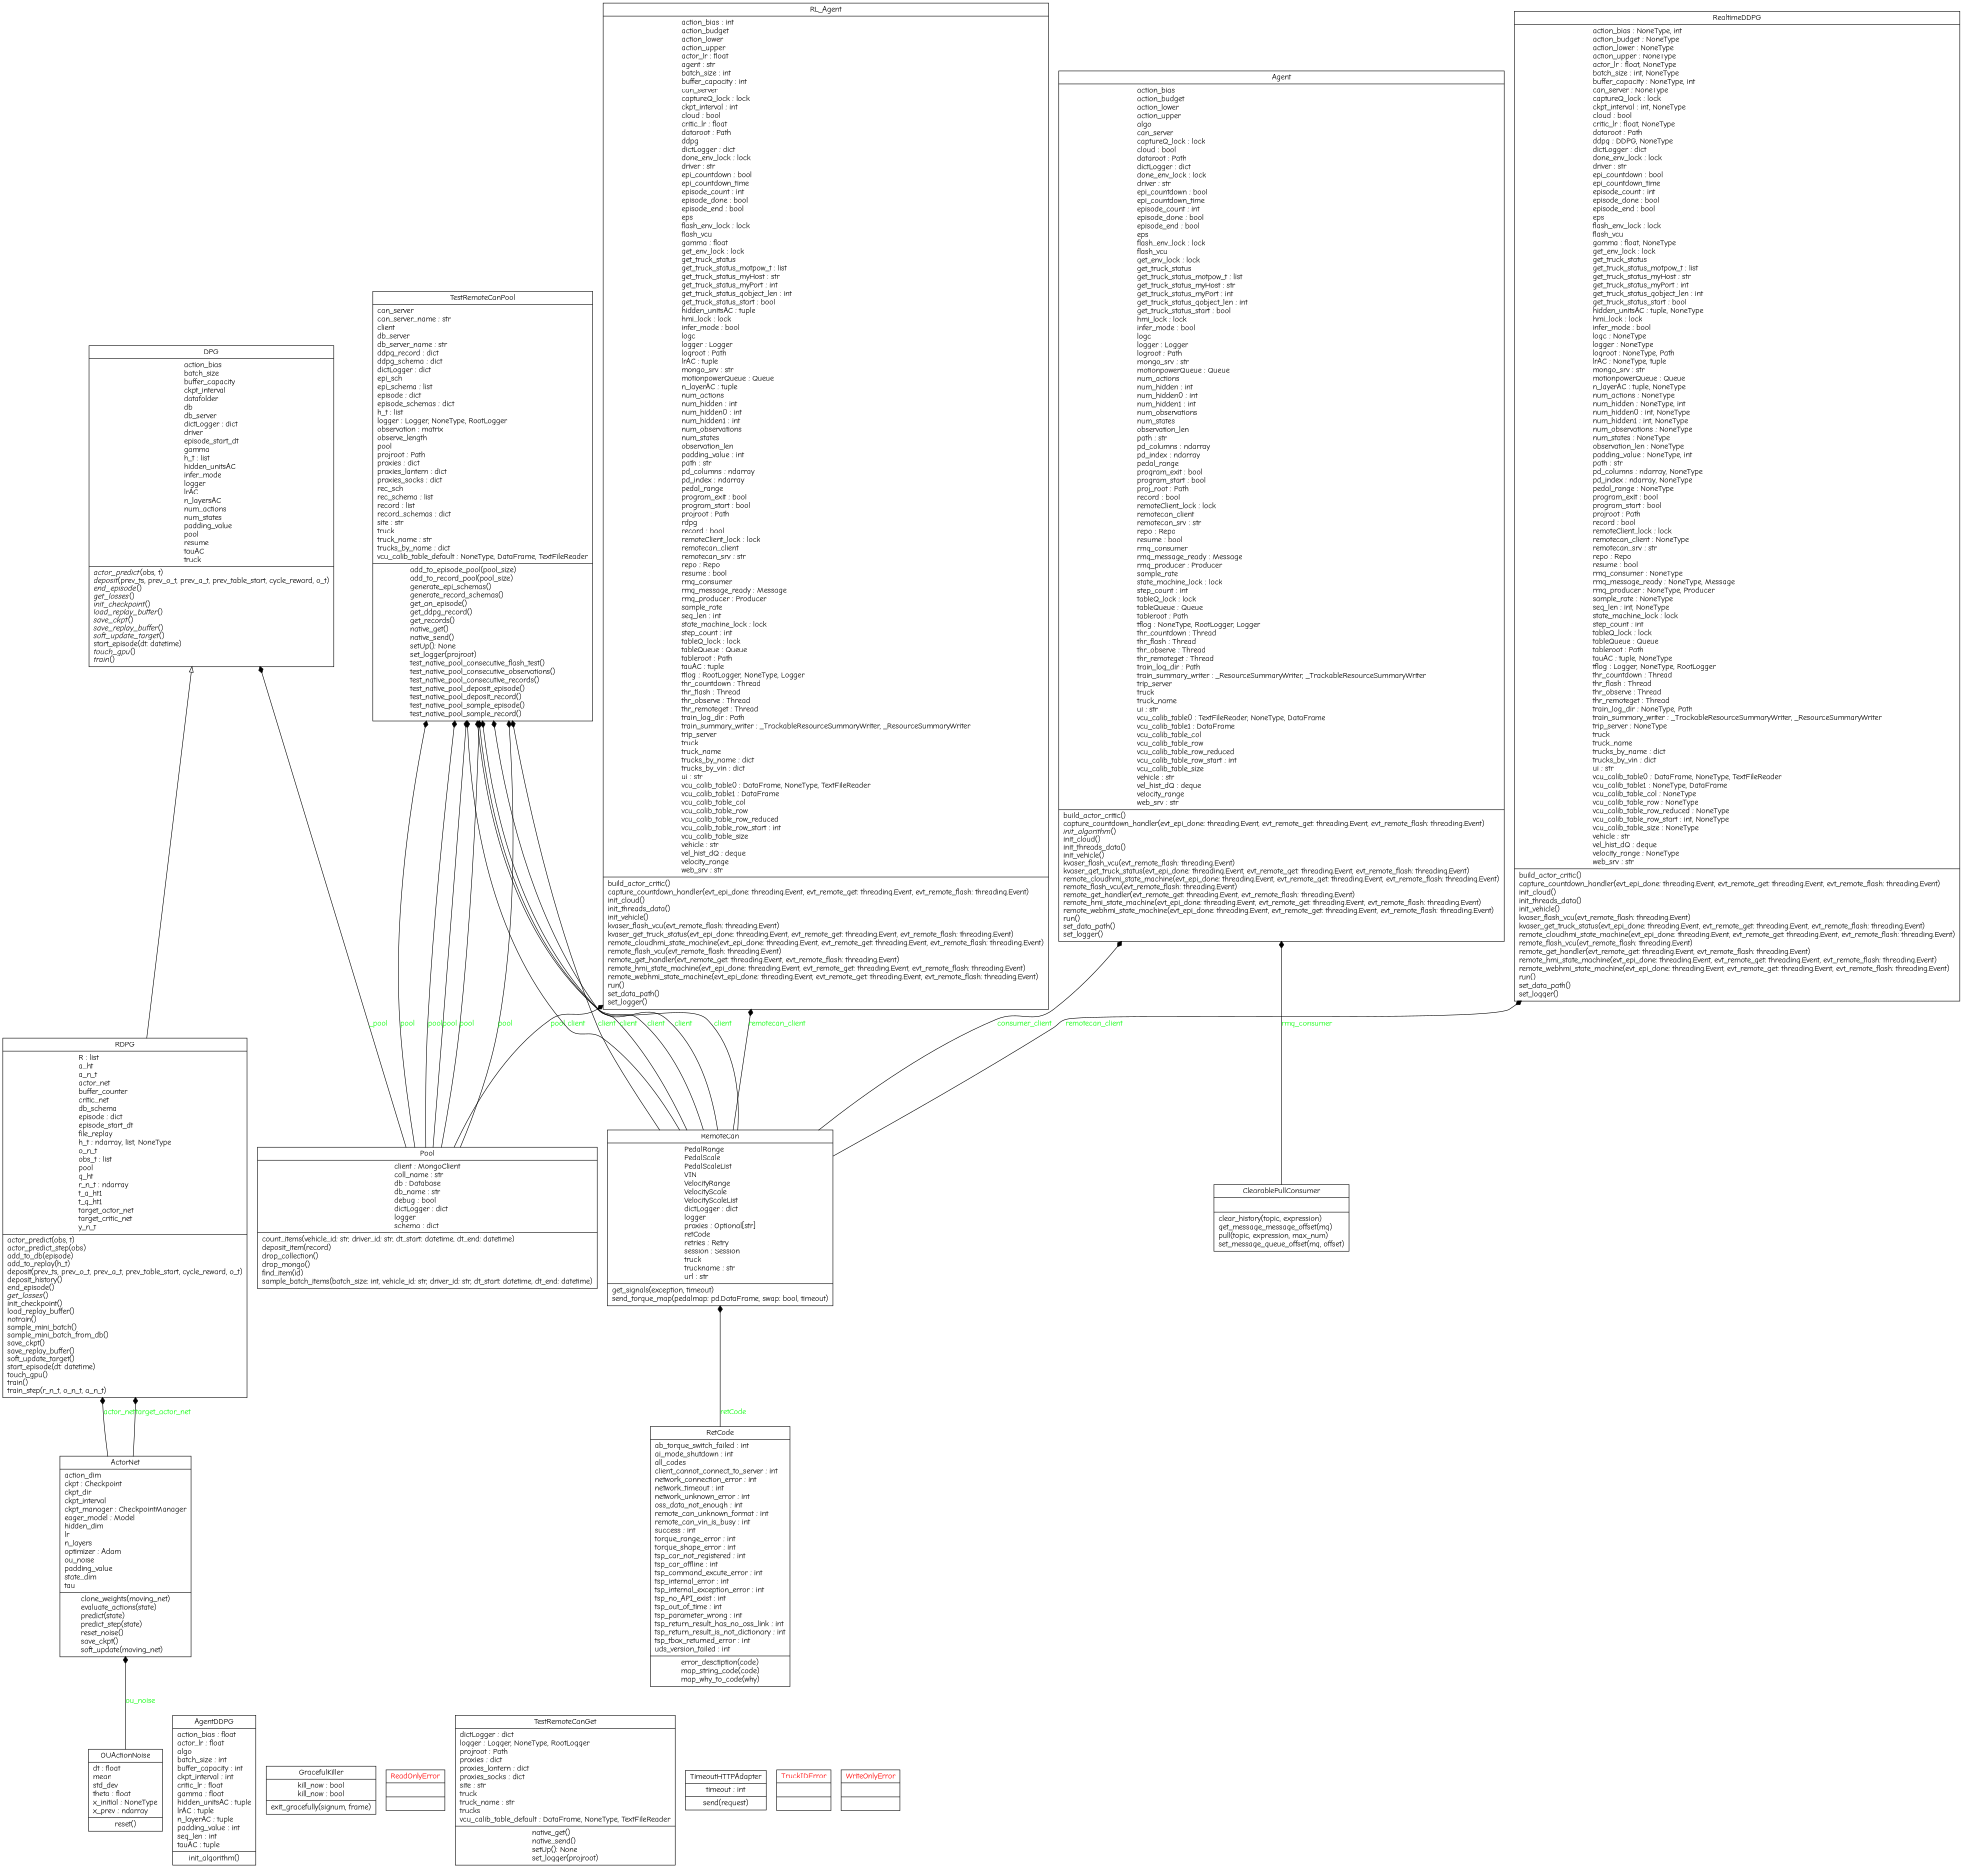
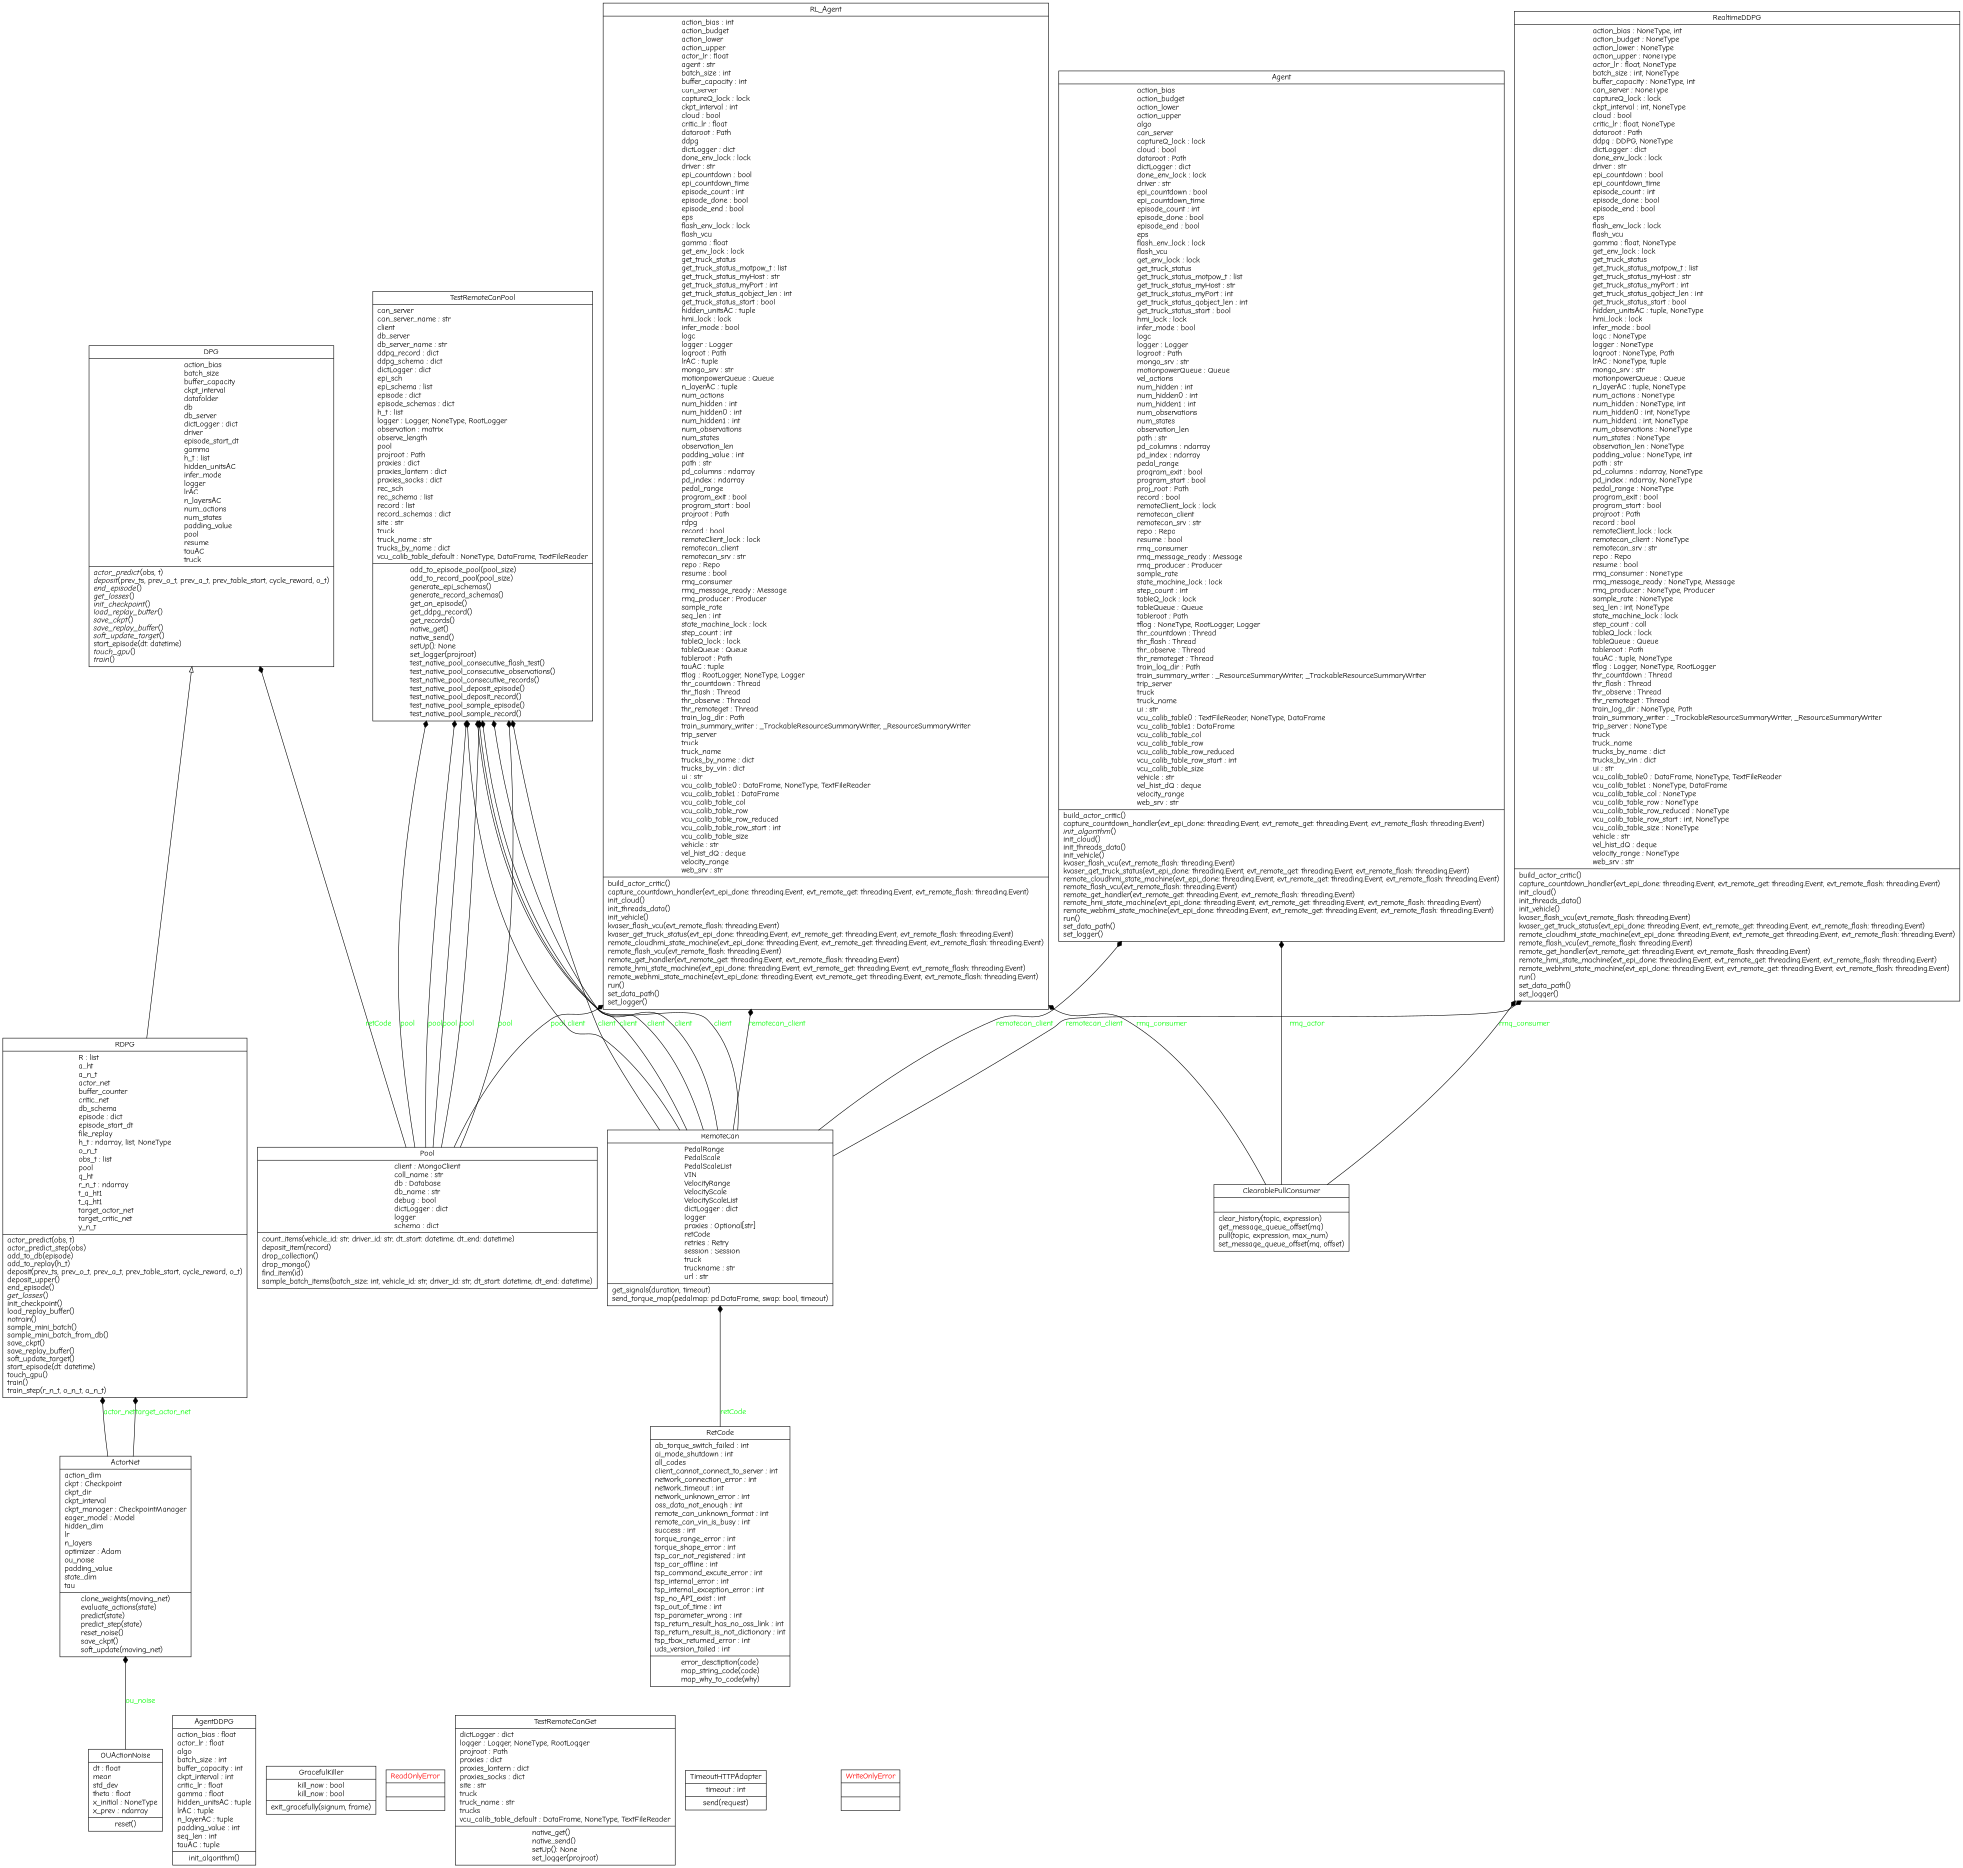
(1159, 379) -> (1155, 379)
(1618, 624) -> (1620, 624)
(378, 1024) -> (378, 1024)
(1025, 1024) -> (1025, 1024)
(1307, 1024) -> (1307, 1024)
none -> (1182, 1066)
none -> (1425, 1102)
(1276, 1227) -> (1271, 1227)
(35, 1280) -> (34, 1280)
(663, 1290) -> (661, 1290)
(804, 1790) -> none
